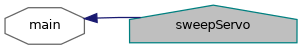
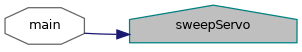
(119, 18) -> (100, 34)
